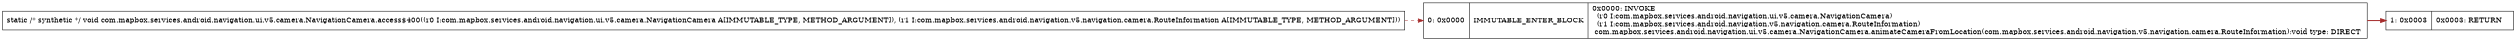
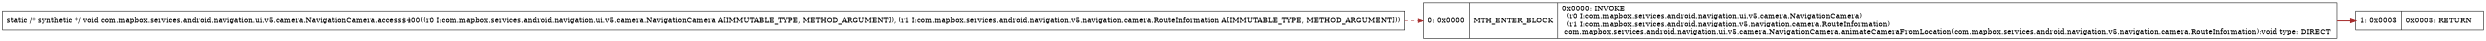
(1529, 20) -> (1514, 20)
